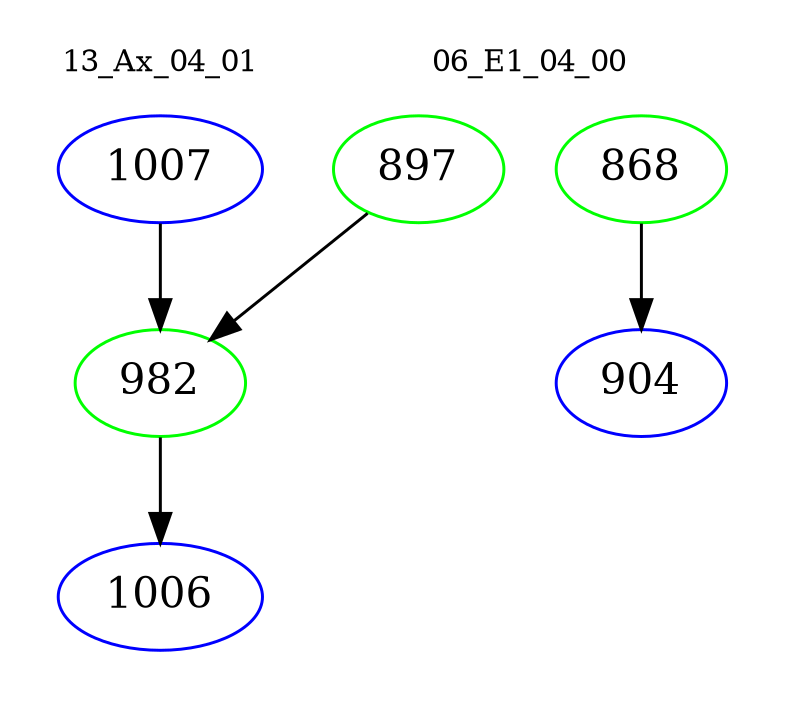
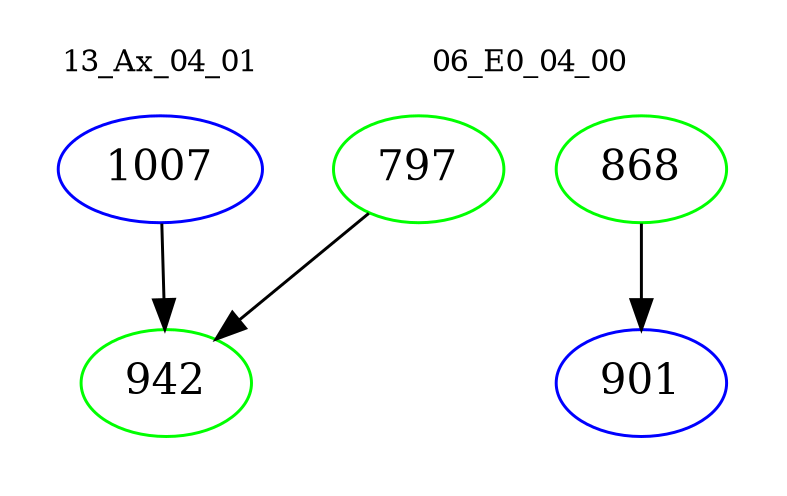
(530, 64) -> (530, 64)
(419, 169) -> (419, 169)
(160, 383) -> (166, 383)
(641, 383) -> (641, 383)
(160, 597) -> none
